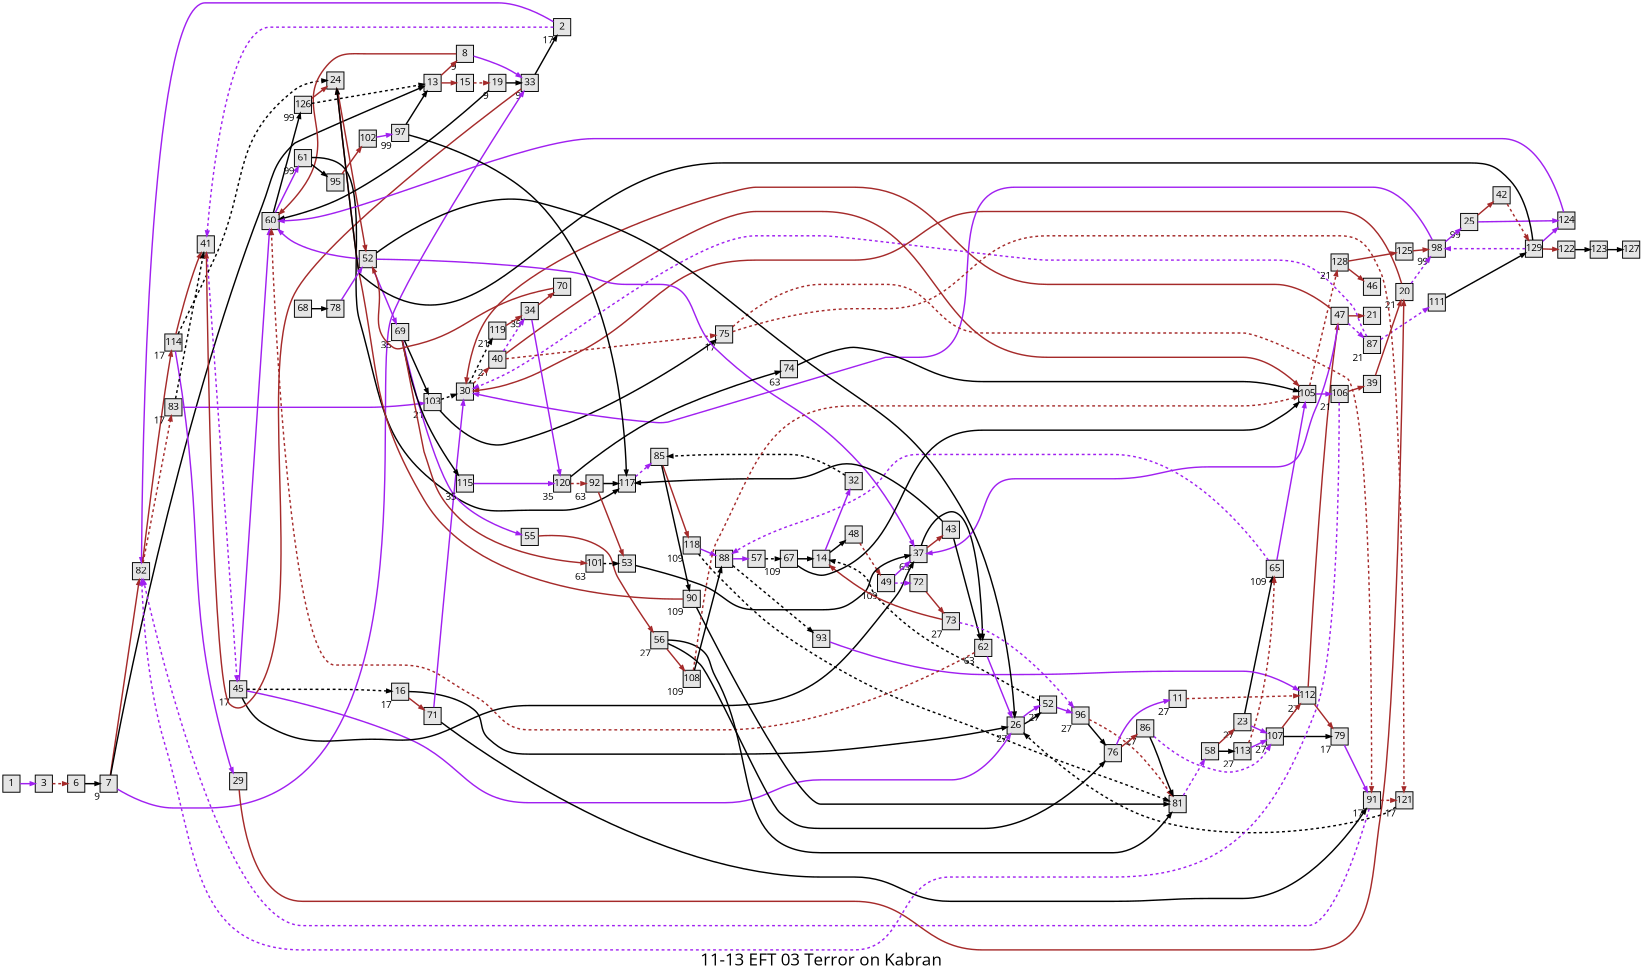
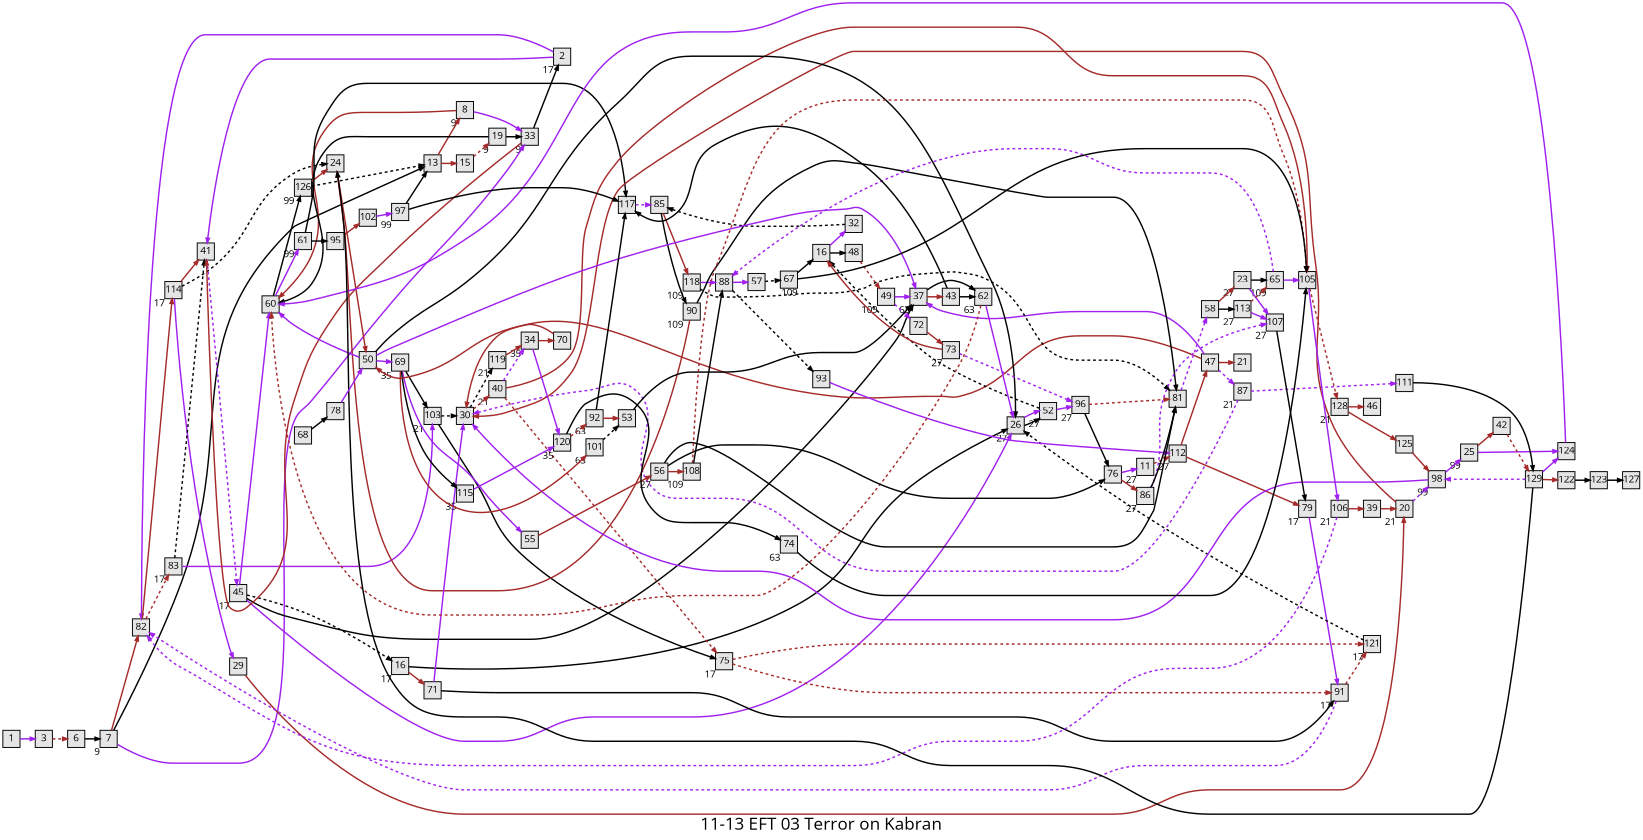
(301, 27) -> (313, 59)
(368, 259) -> (368, 360)
(821, 559) -> (821, 253)
(1290, 718) -> none
